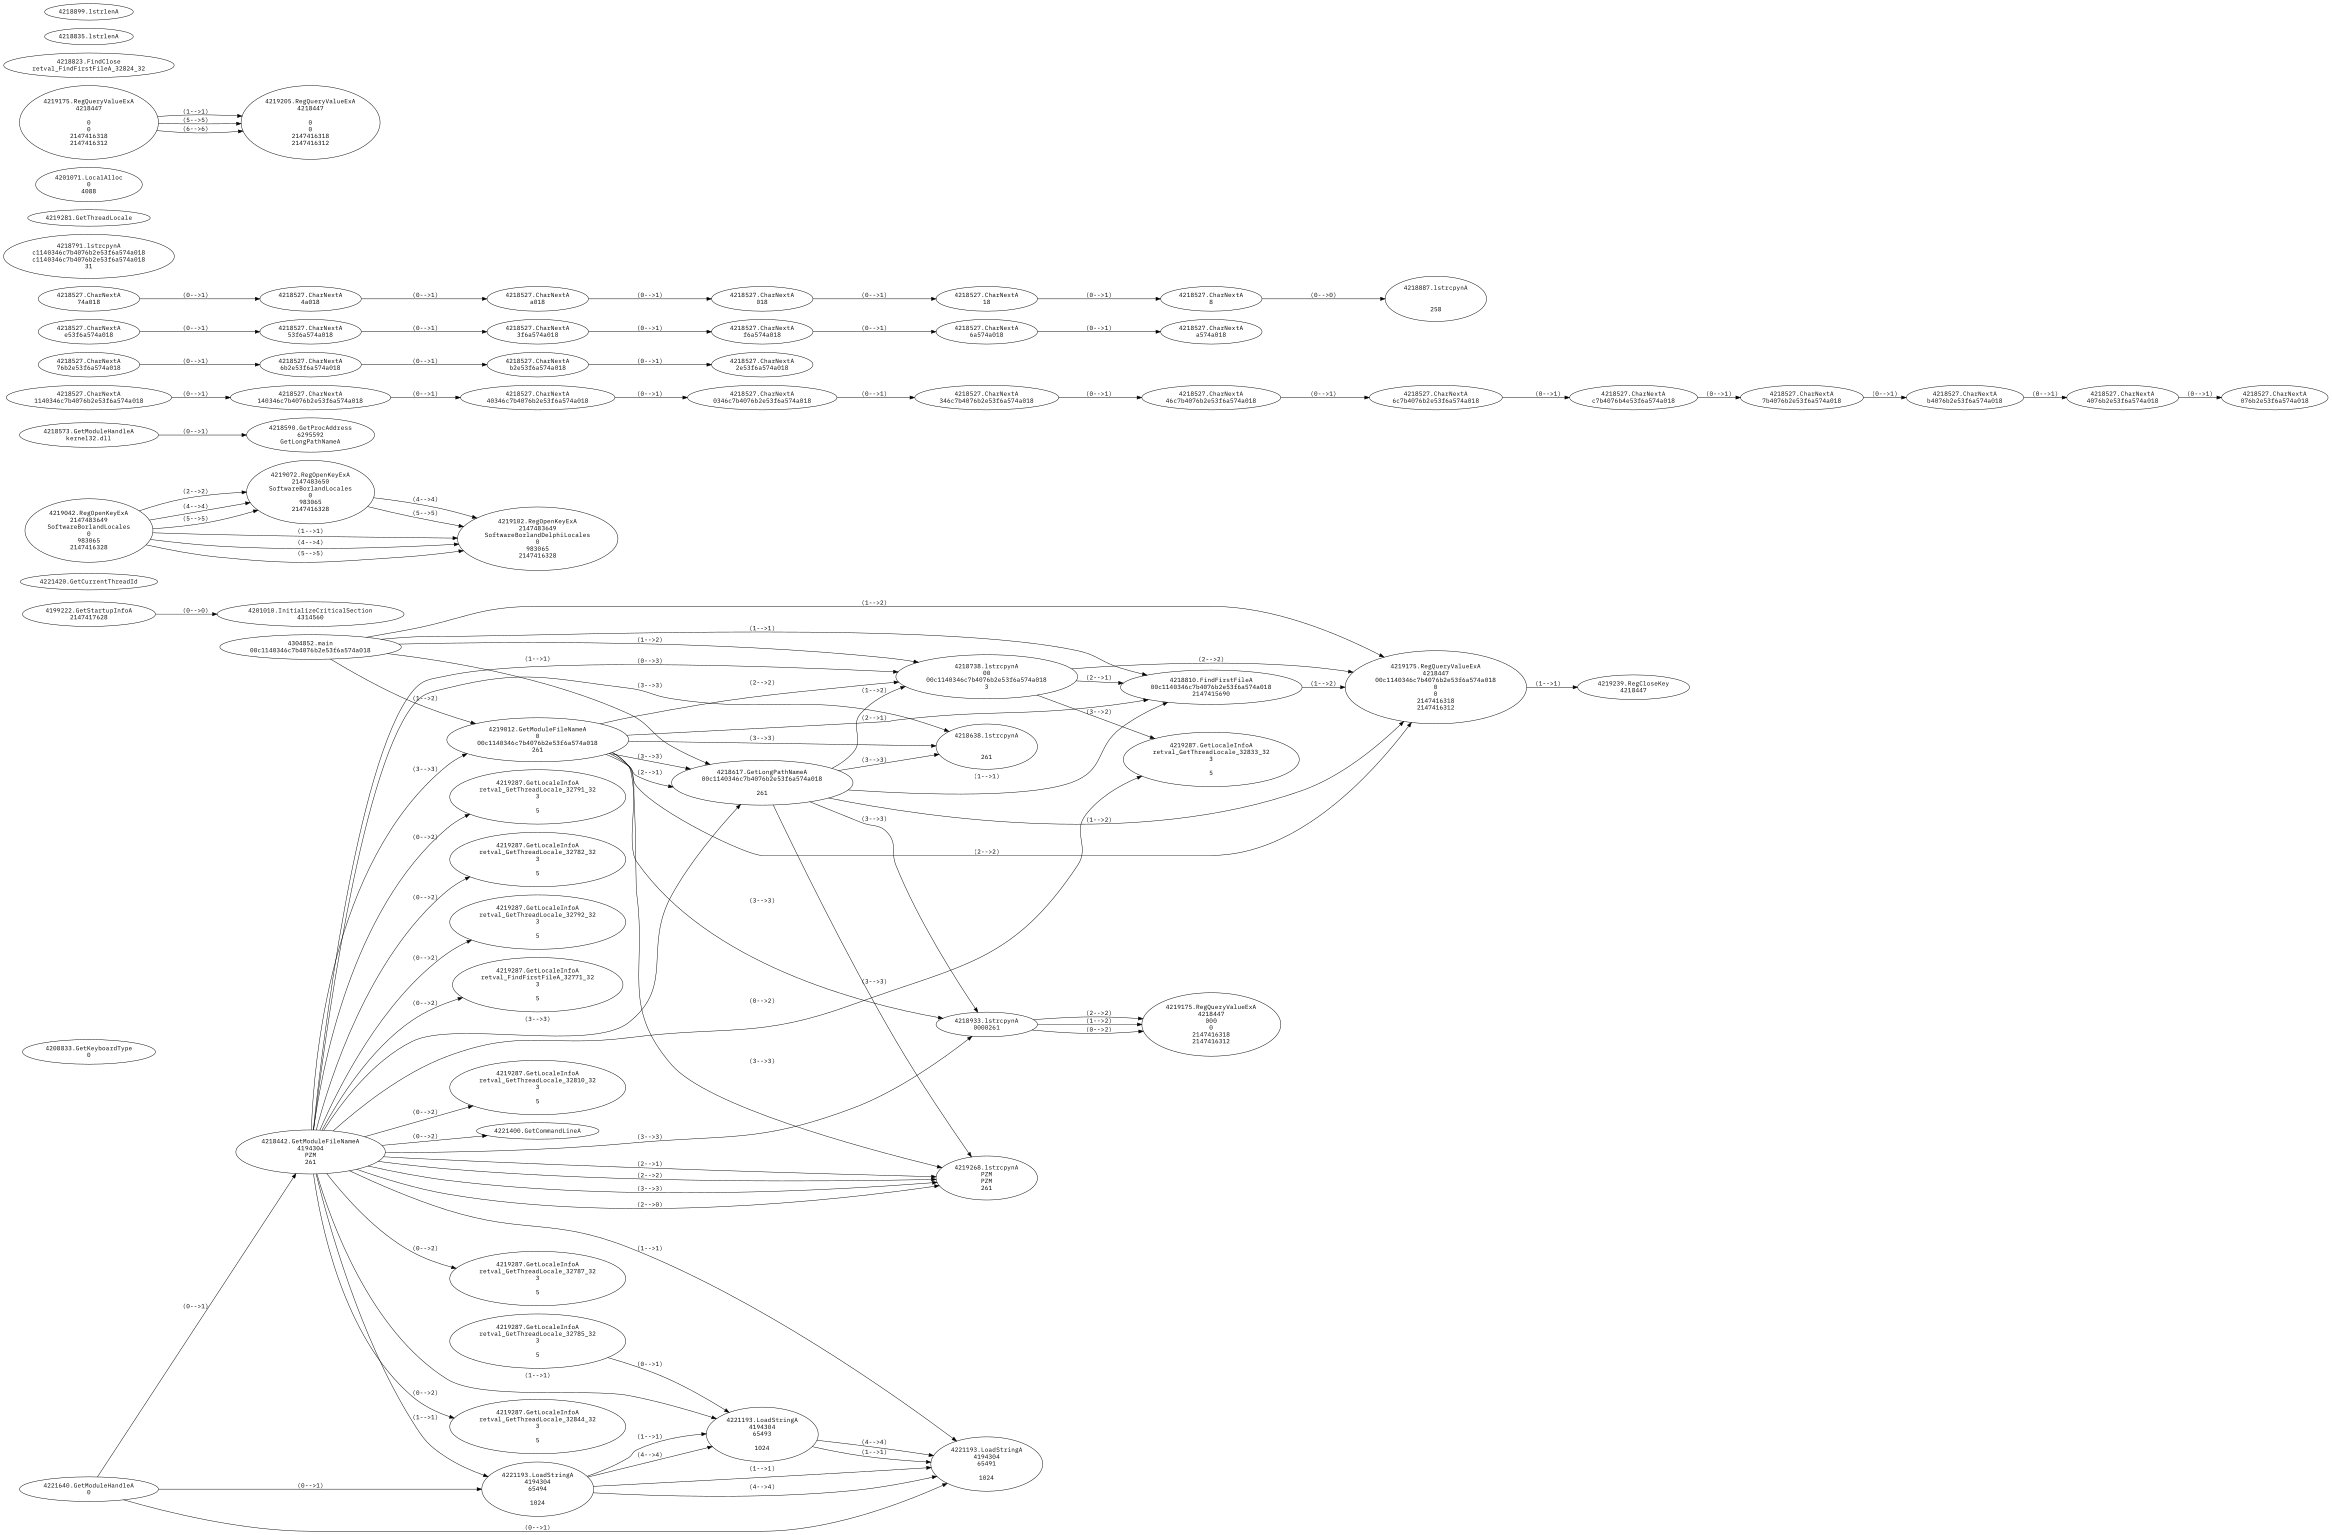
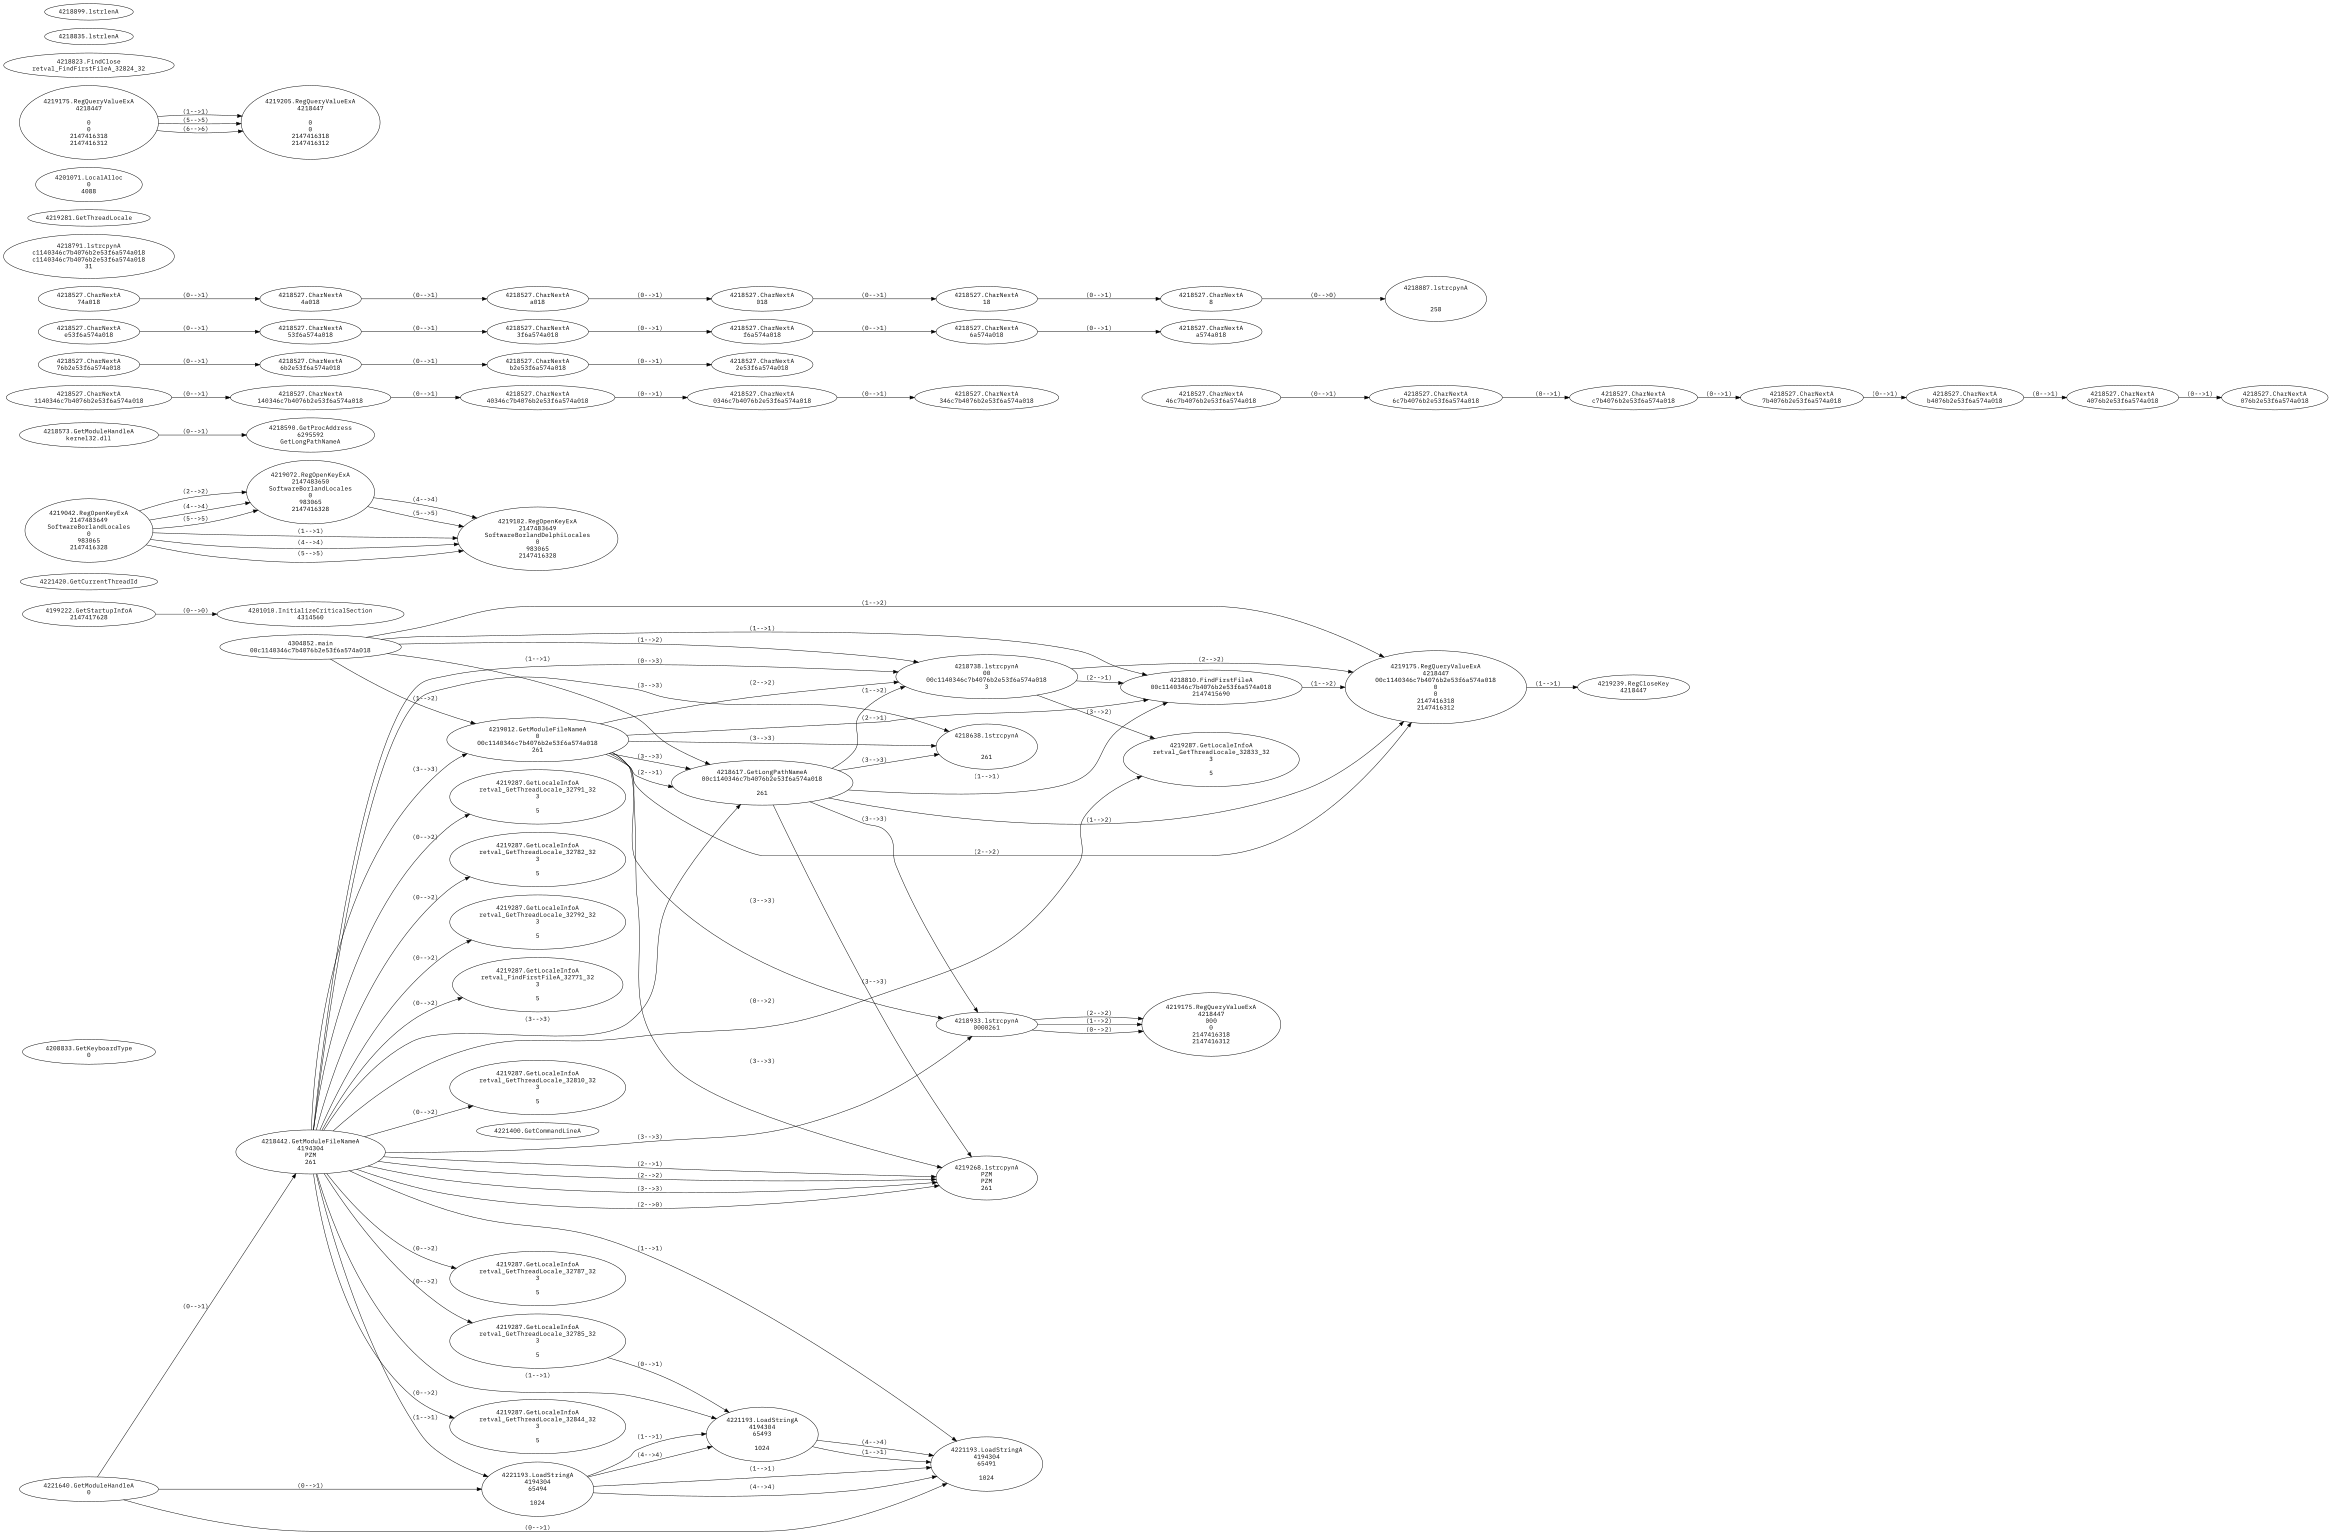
(1098, 398) -> none
(1634, 398) -> (1634, 398)
(432, 1141) -> (387, 1257)
